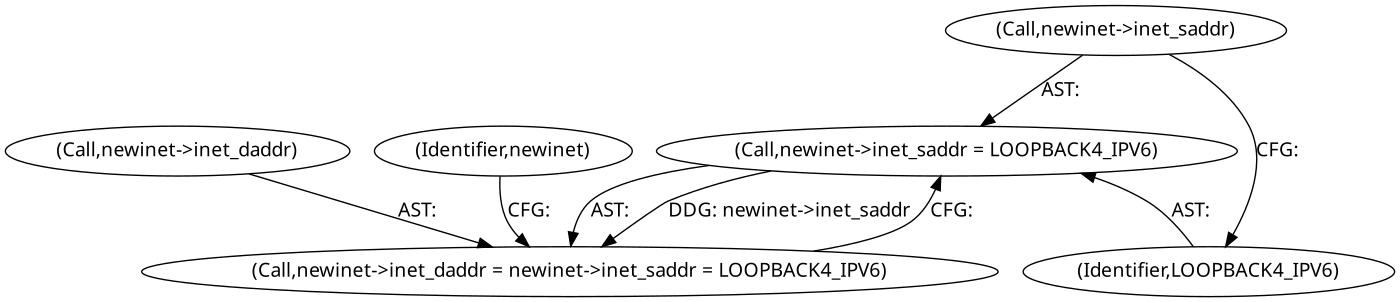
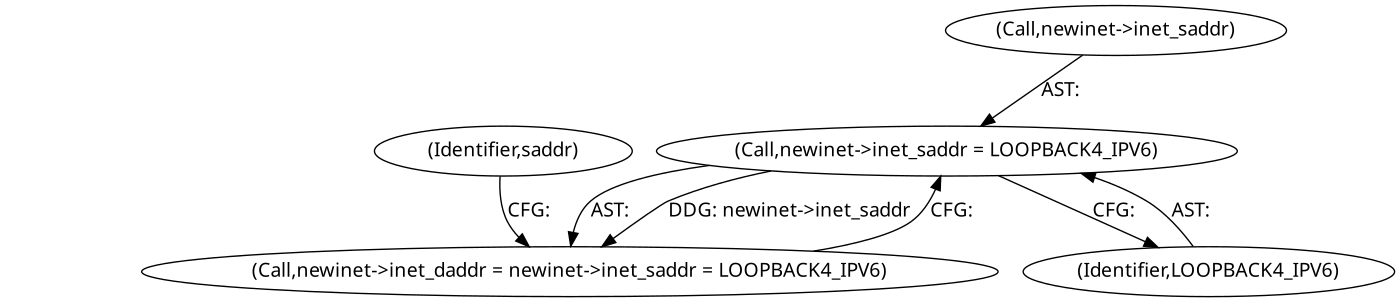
(1250, 129) -> (1072, 209)
(178, 151) -> none
(503, 151) -> (503, 151)
